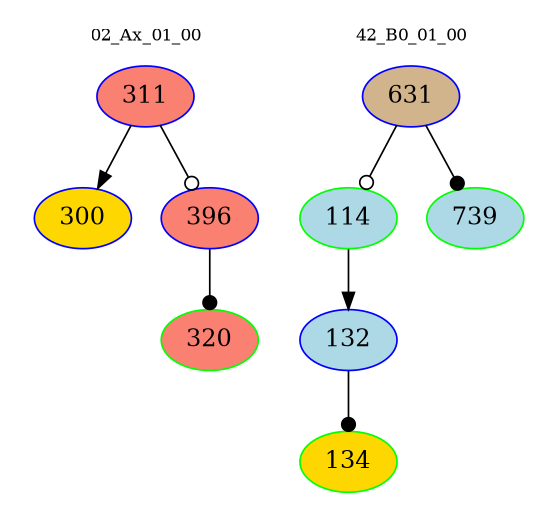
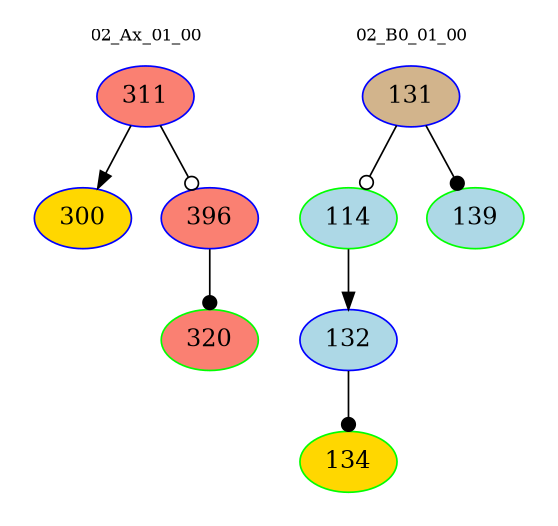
(412, 36) -> (412, 36)
(411, 96) -> (411, 96)
(475, 218) -> (475, 218)
